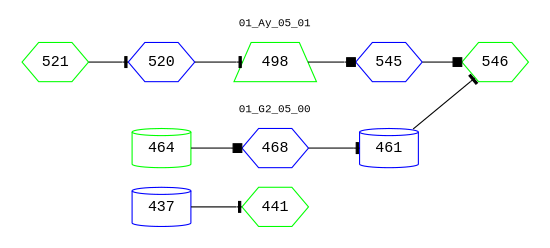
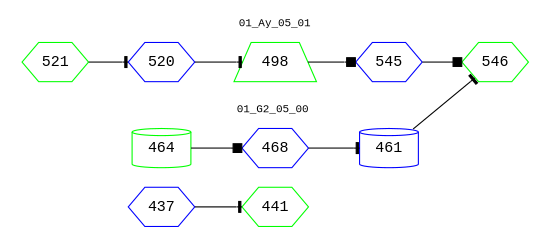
(161, 207) -> (161, 207)
